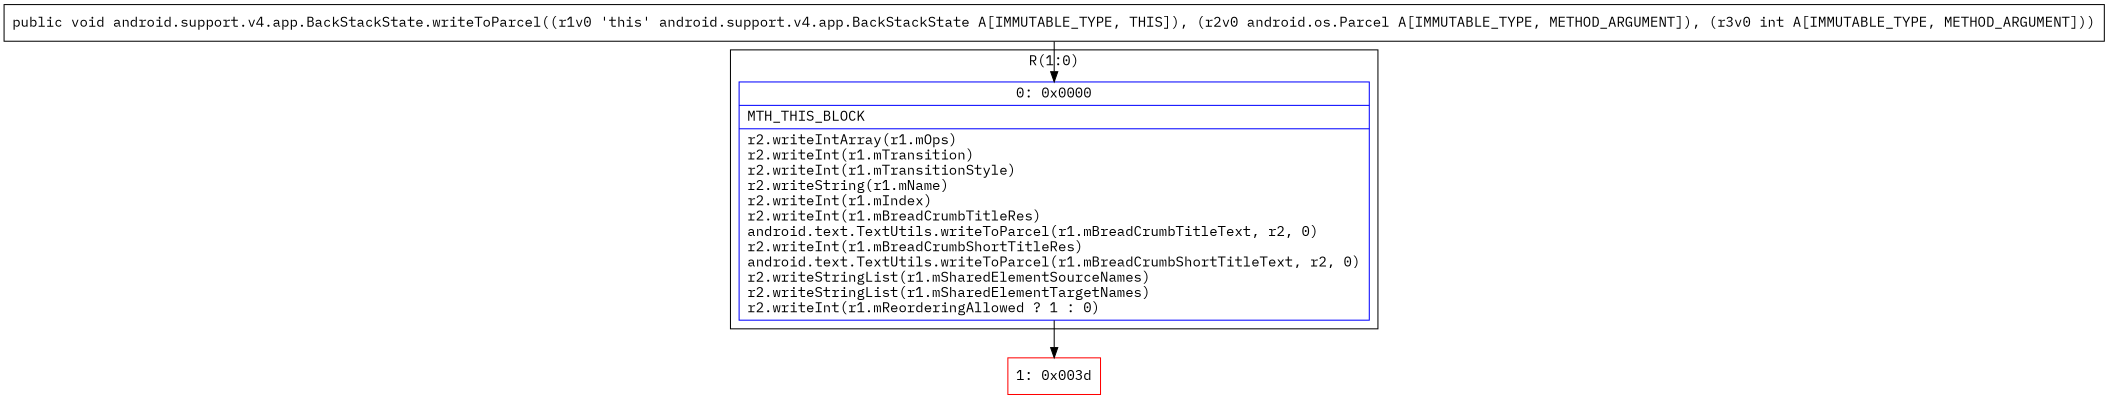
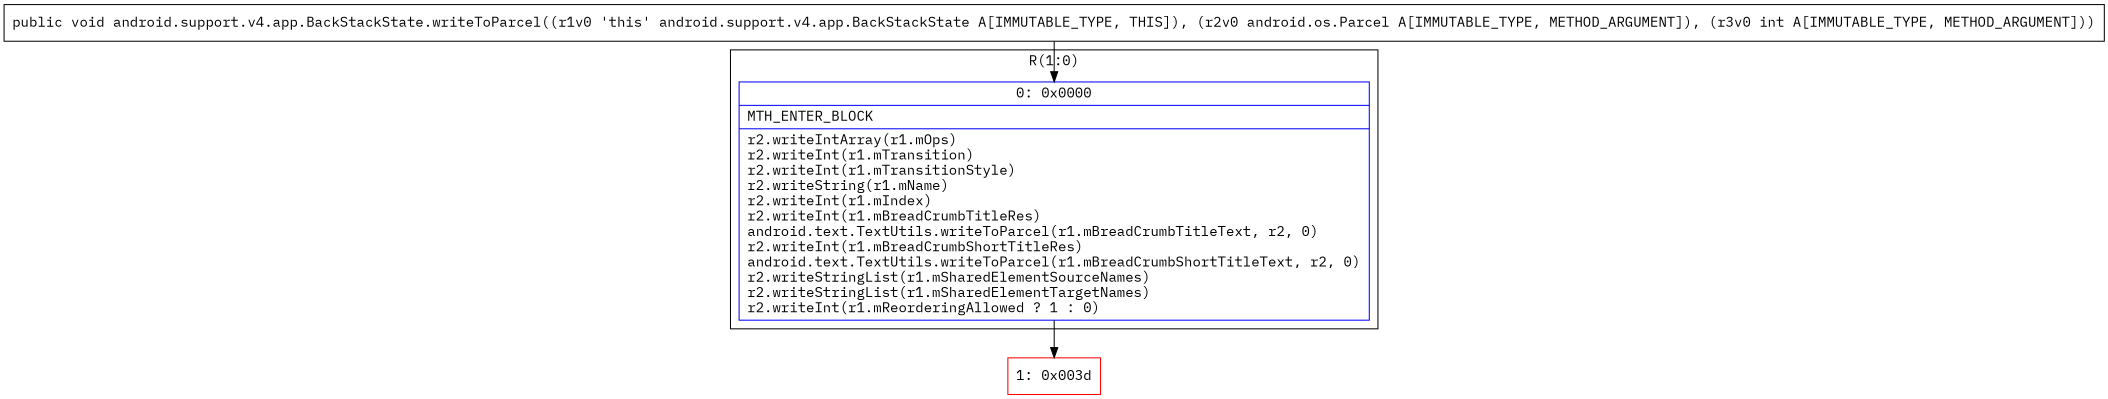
(806, 117) -> (810, 117)
